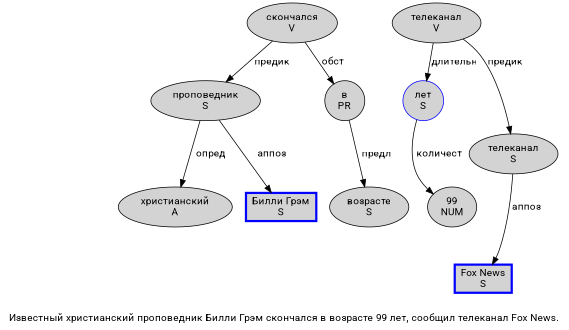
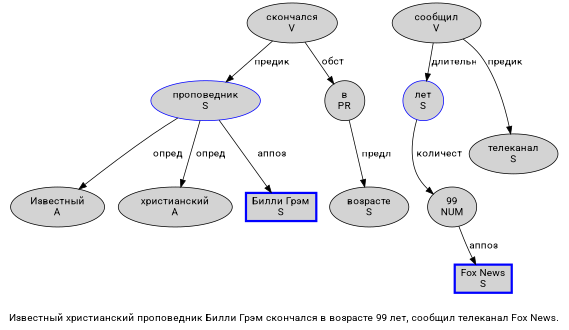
(437, 23) -> (437, 23)
(206, 101) -> (206, 101)
none -> (58, 207)
(508, 217) -> (465, 242)
